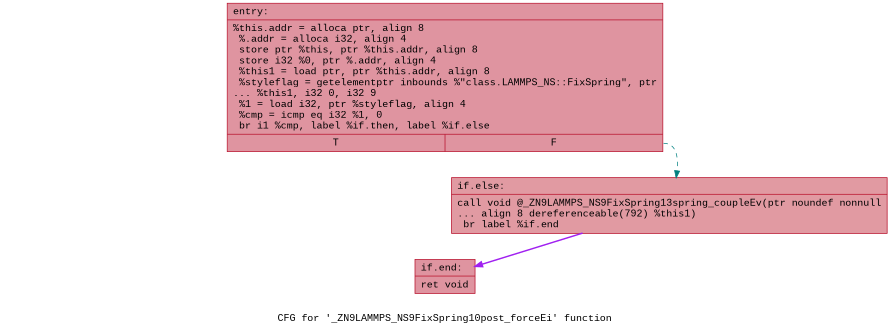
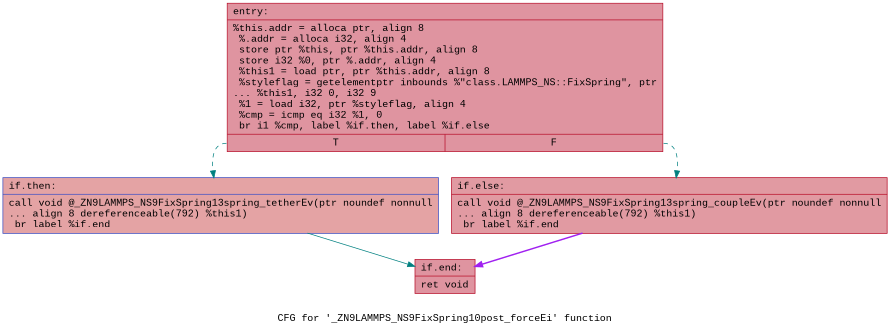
none -> (221, 206)
